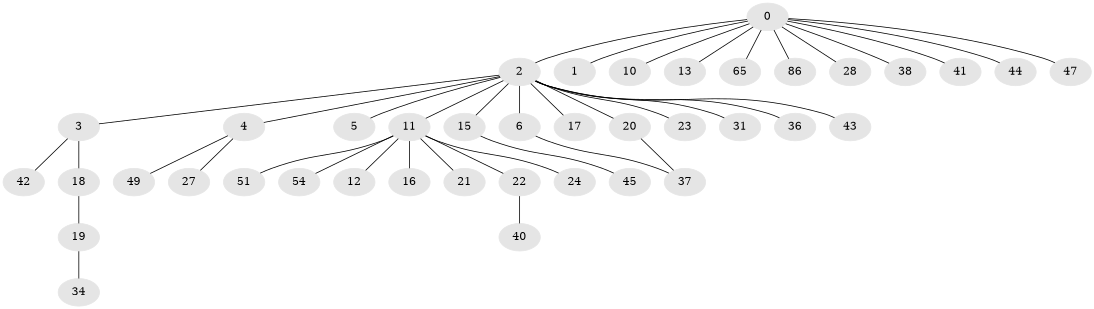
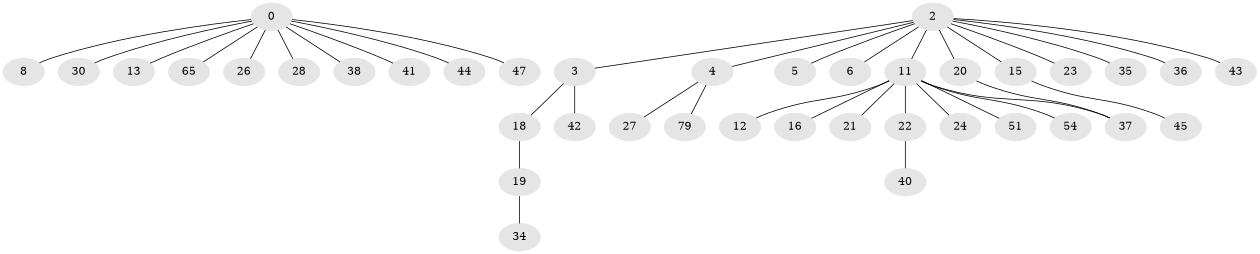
(640, 35) -> none
(575, 72) -> (24, 72)
(630, 72) -> (79, 72)
(795, 72) -> (244, 72)
(575, 127) -> none
(740, 127) -> (1126, 72)
(602, 155) -> (1016, 99)
(134, 182) -> (685, 127)
